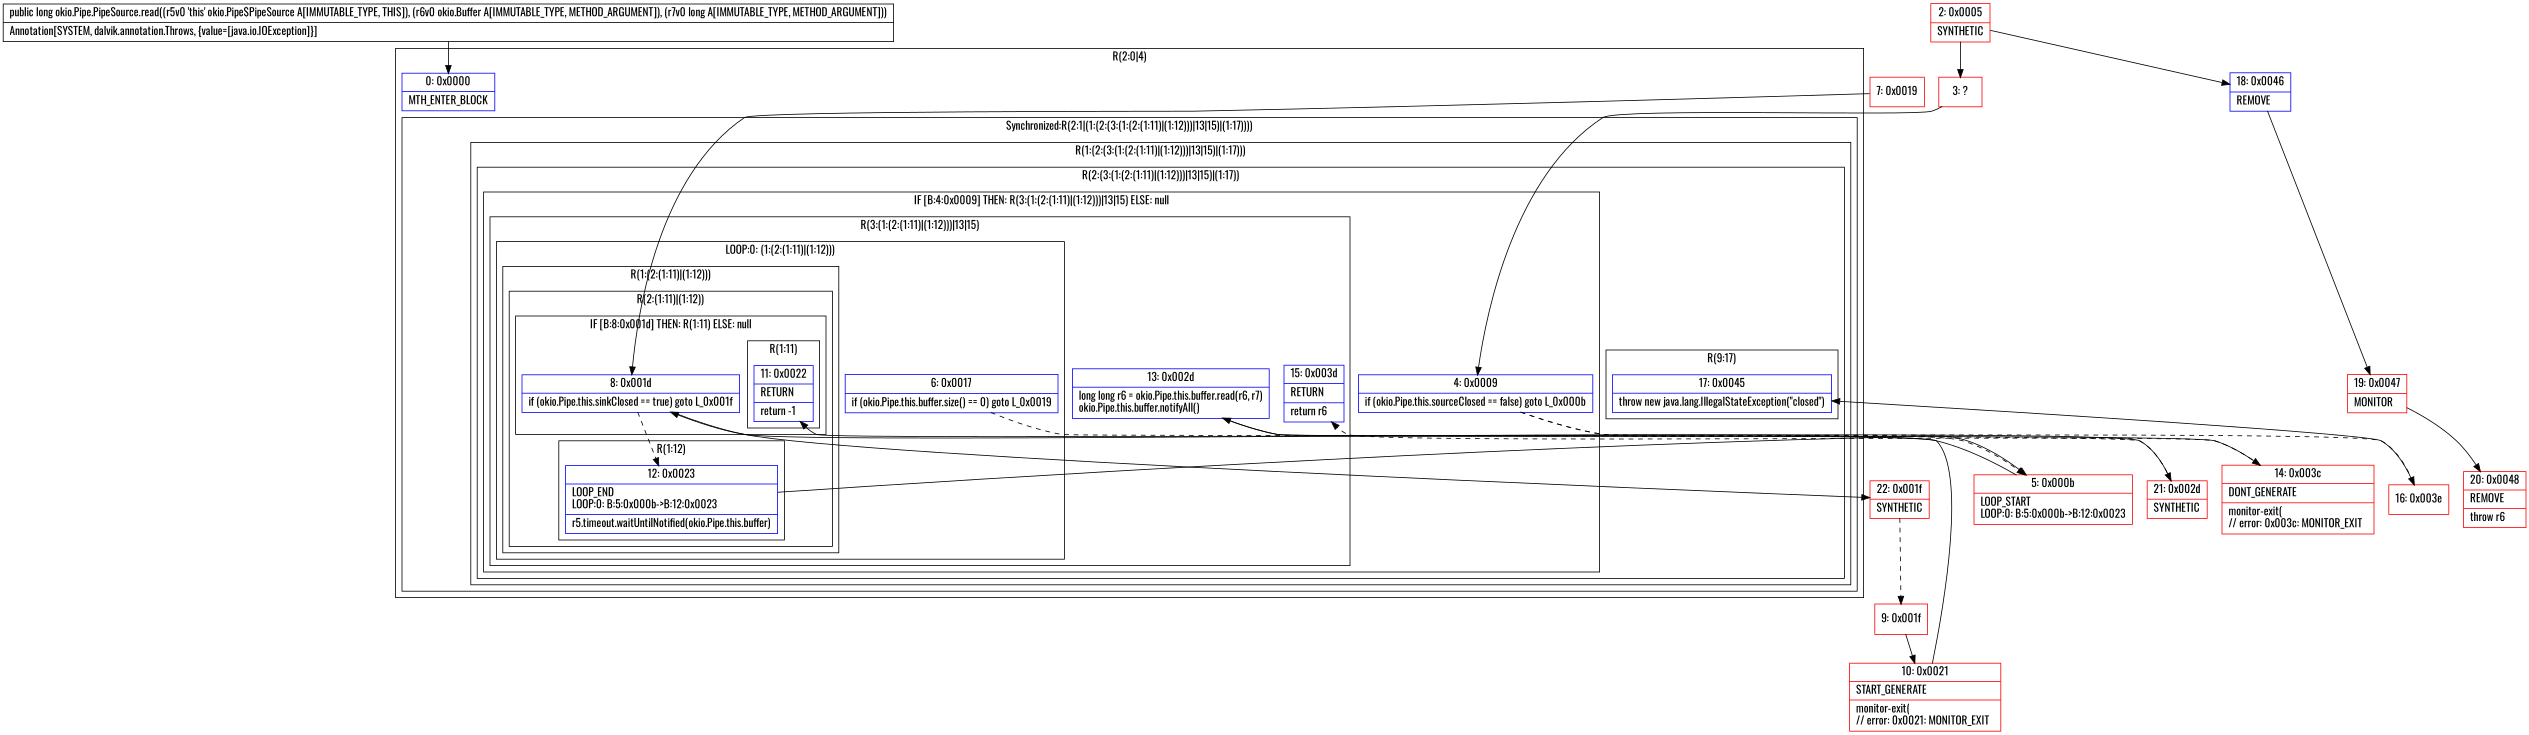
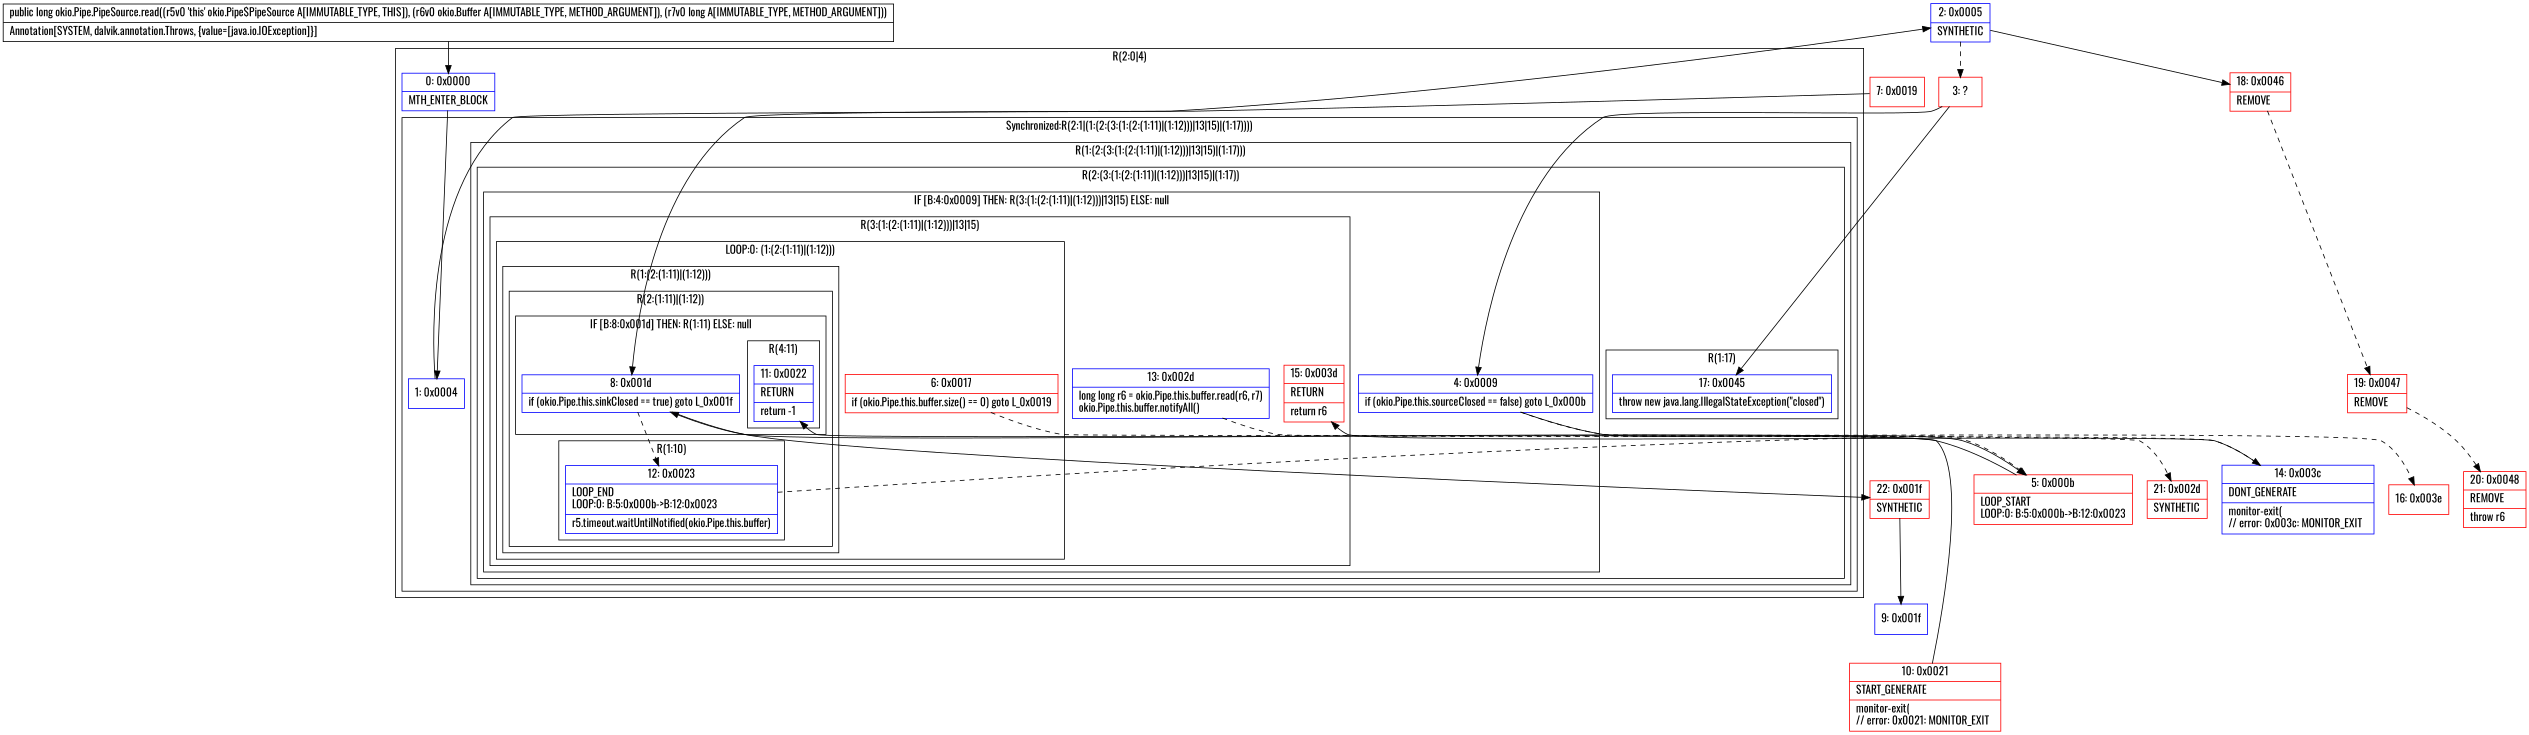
(1960, 23) -> (1960, 23)
(1960, 56) -> (1960, 56)
(2260, 92) -> (2260, 92)
(2317, 239) -> (2317, 239)
(784, 350) -> (784, 350)
(1722, 359) -> (1722, 359)
none -> (436, 394)
(952, 394) -> (952, 394)
(1314, 394) -> (1314, 394)
(2374, 403) -> (2371, 403)
(2139, 420) -> (1835, 251)
(2445, 431) -> (2445, 431)
(1710, 435) -> none
(1739, 436) -> (1739, 436)
(1772, 436) -> (1772, 436)
(1801, 439) -> (1801, 439)
(672, 450) -> (672, 450)
(1403, 456) -> (1403, 456)
(2298, 500) -> (2298, 500)
(1900, 557) -> (1900, 557)
(1901, 619) -> (1901, 619)
(1909, 645) -> none
